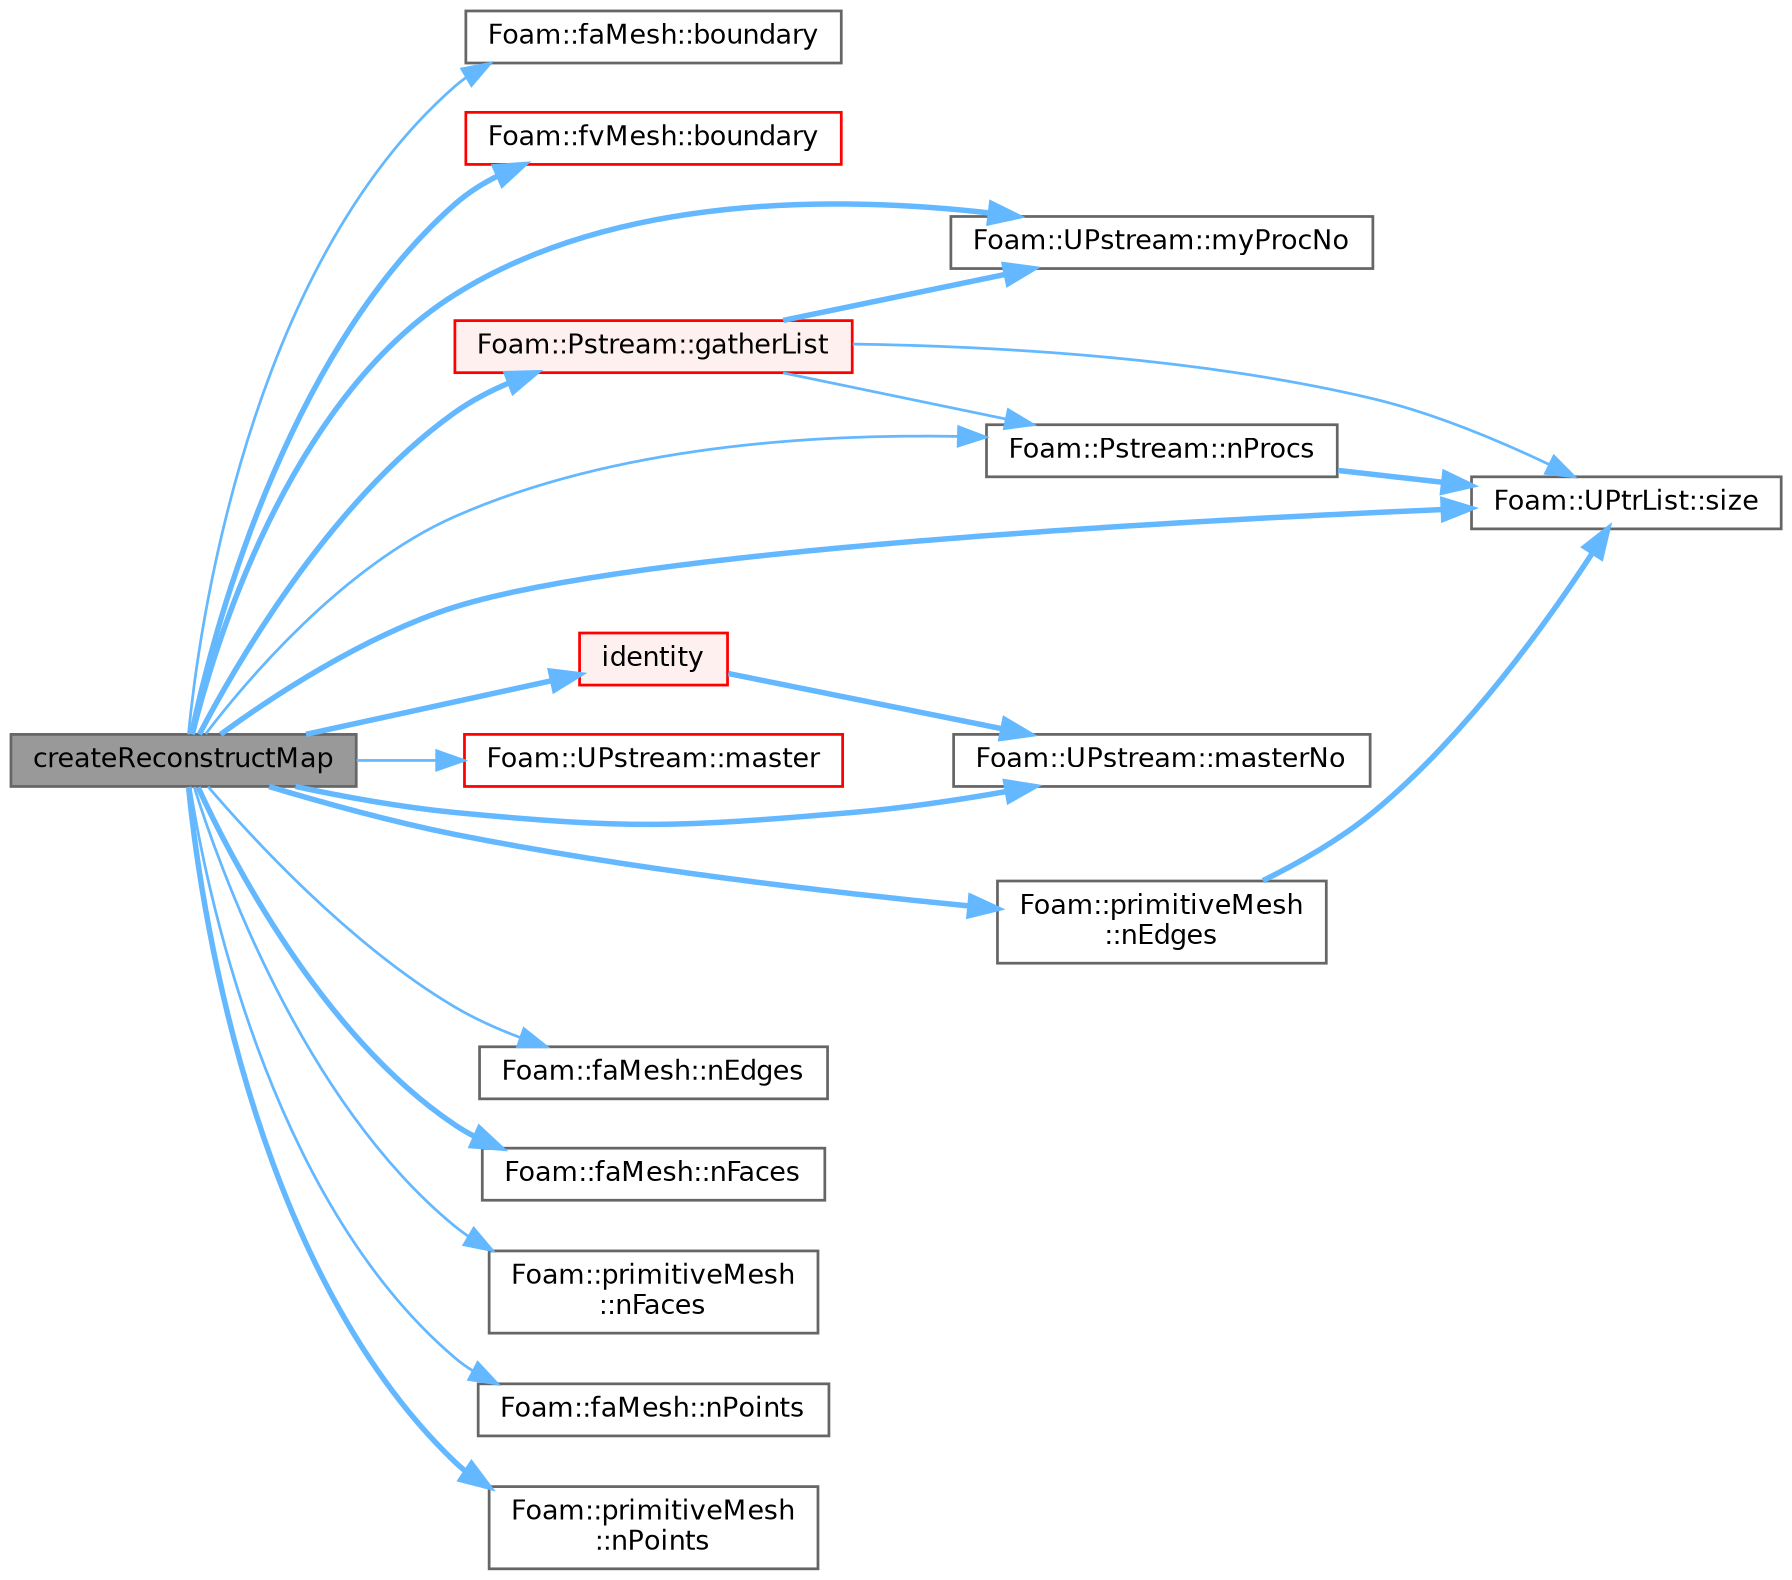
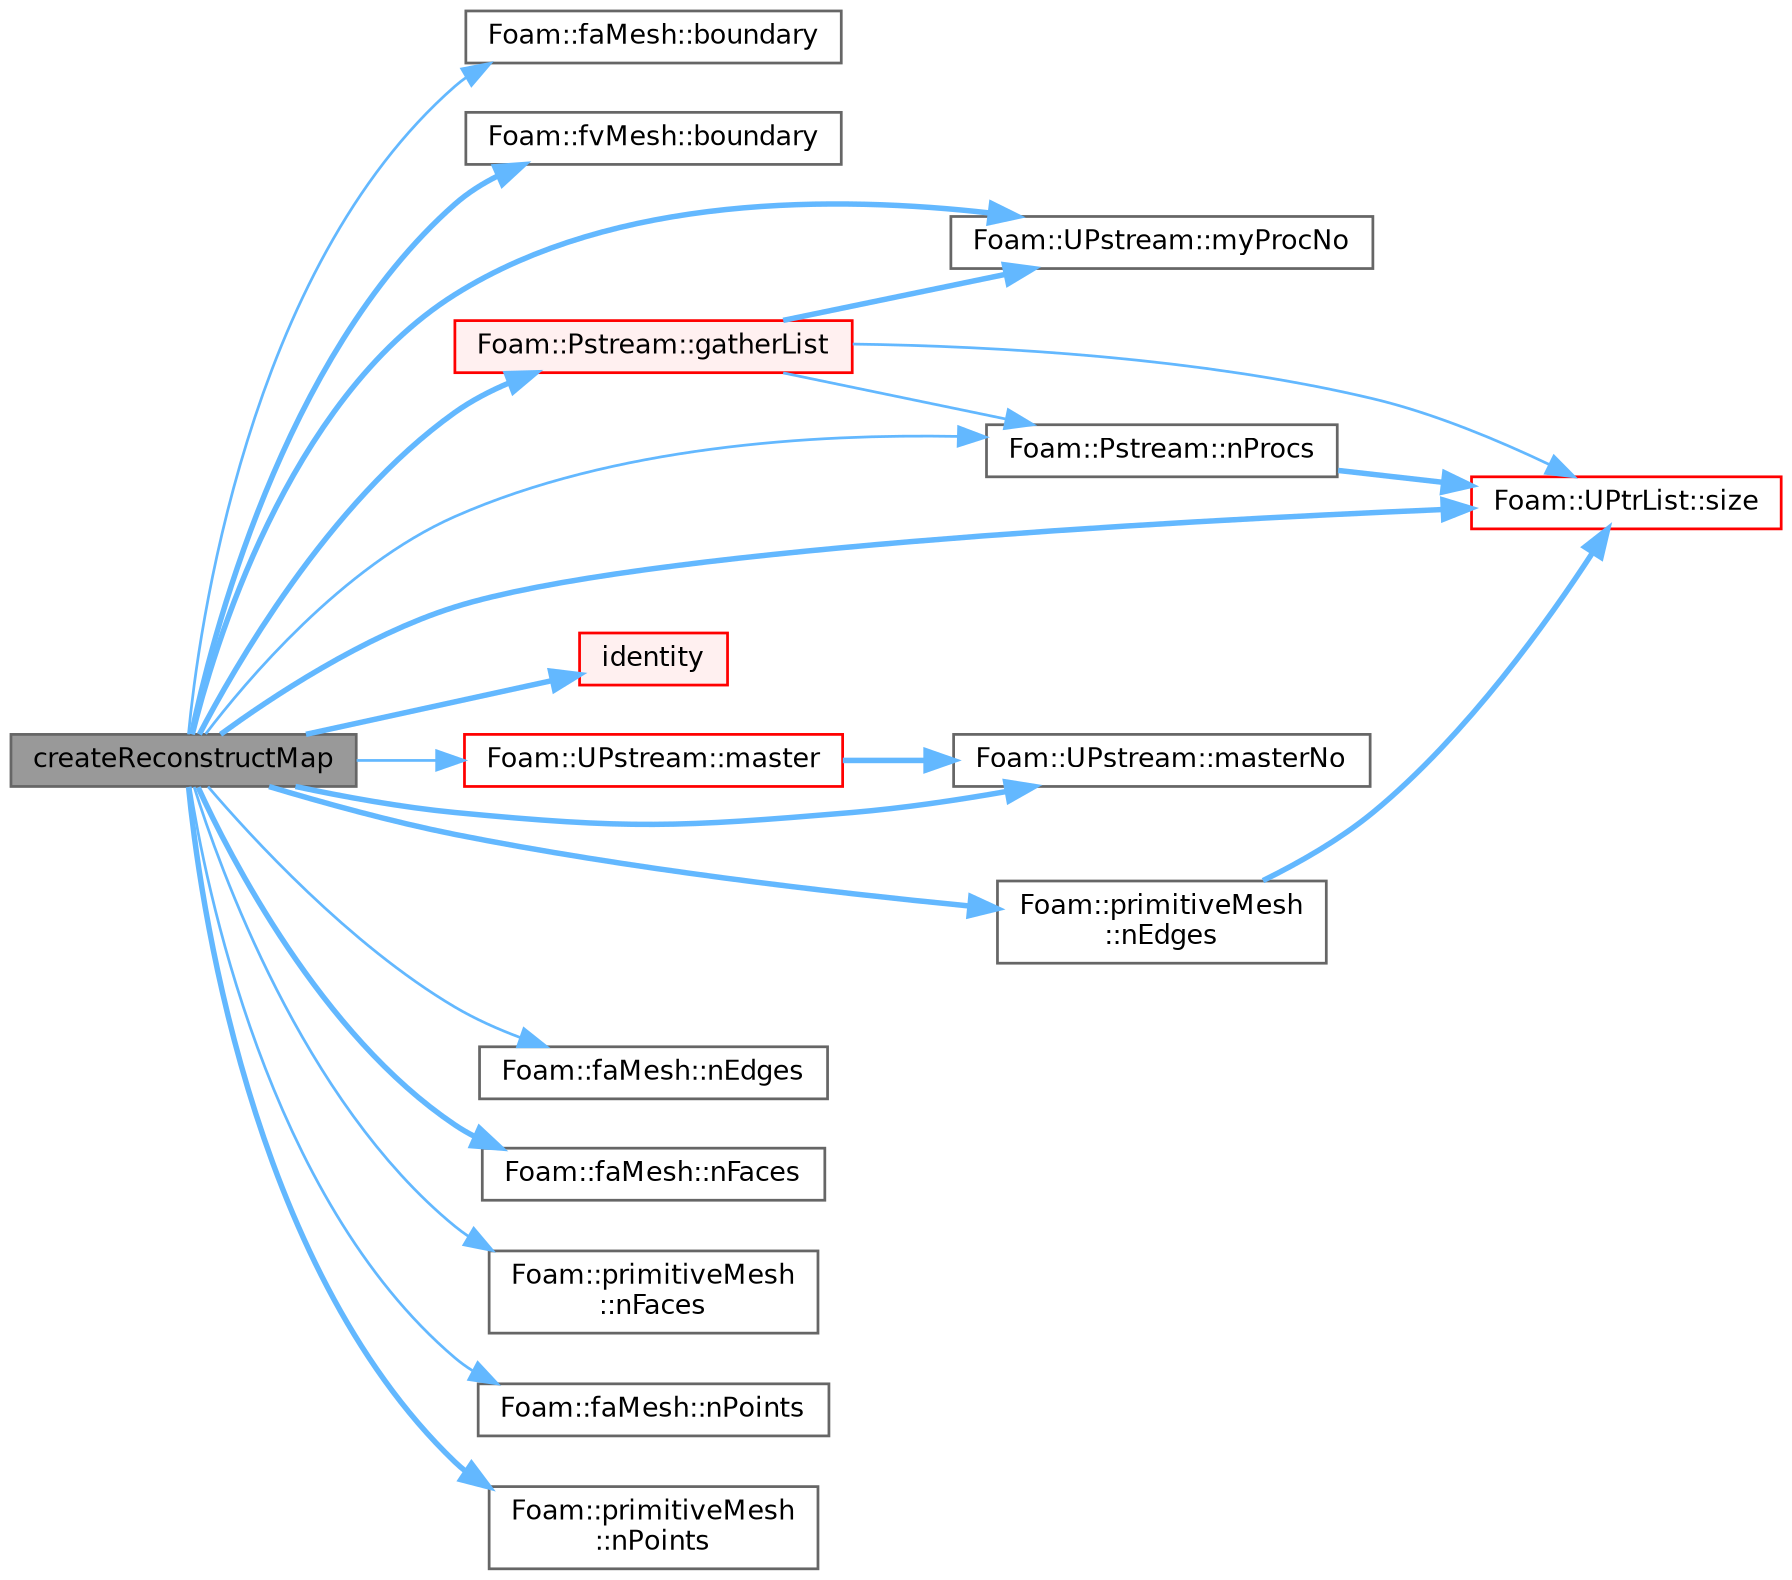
(654, 138) -> (654, 138)
(1626, 503) -> (1626, 503)
(865, 701) -> (884, 760)
